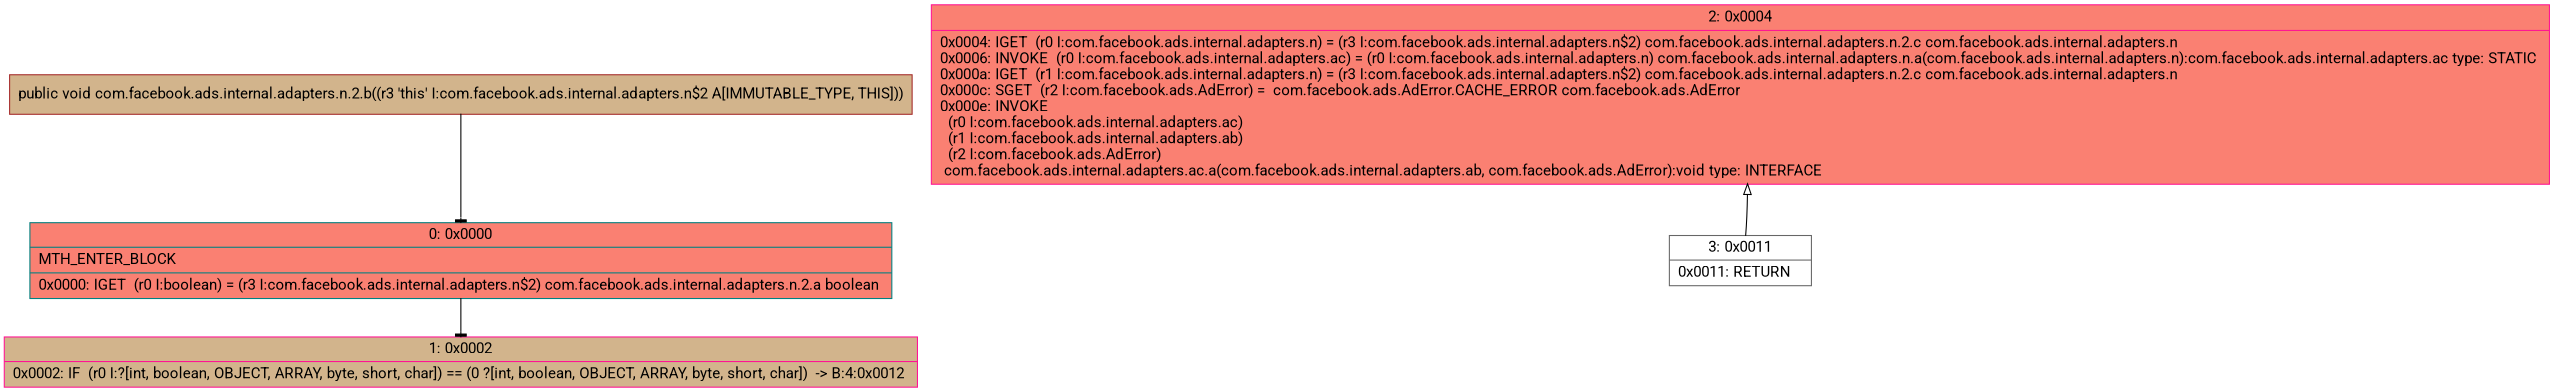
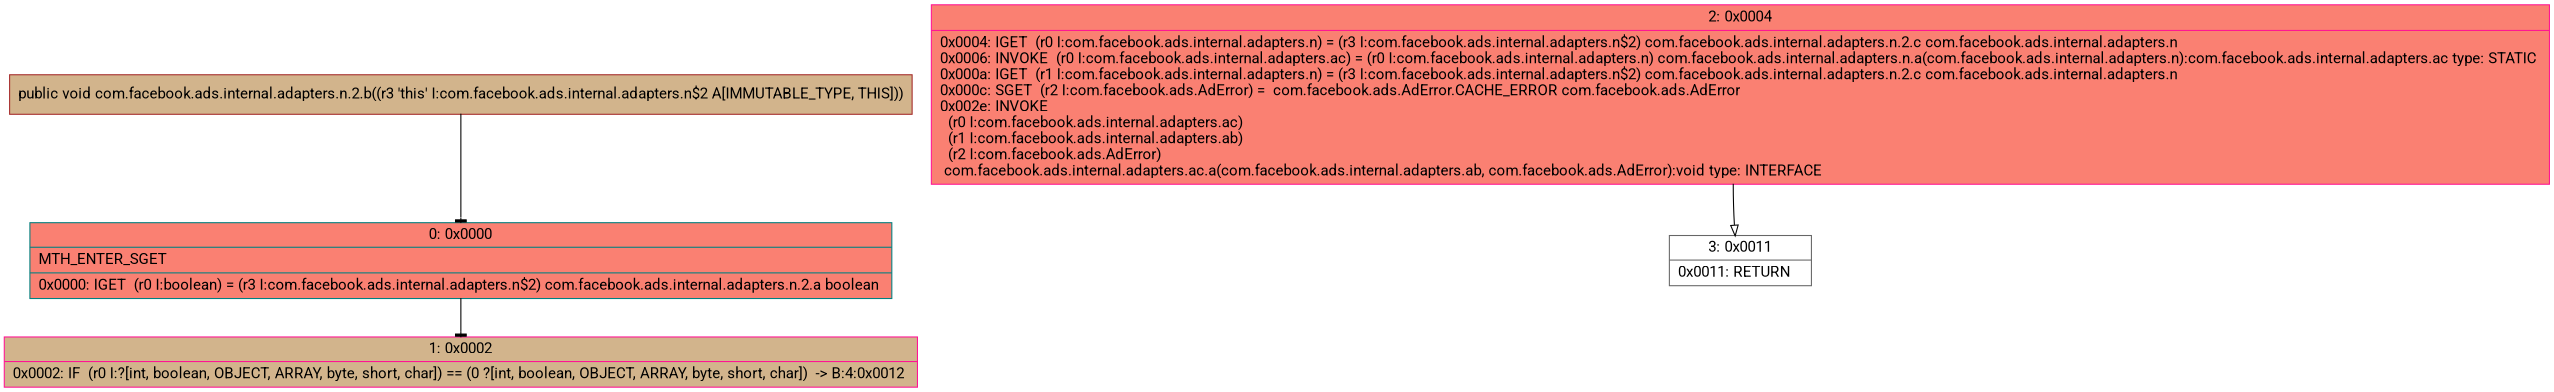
(998, 107) -> (998, 107)
(1747, 215) -> (1734, 204)
(108, 260) -> (103, 260)
